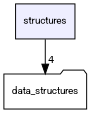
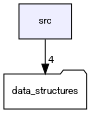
(45, 21) -> (45, 21)
